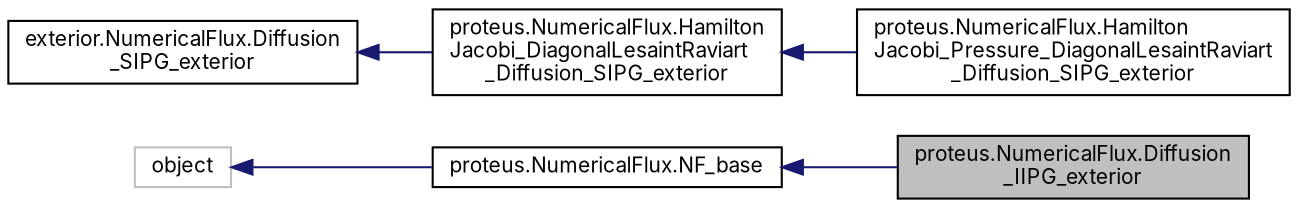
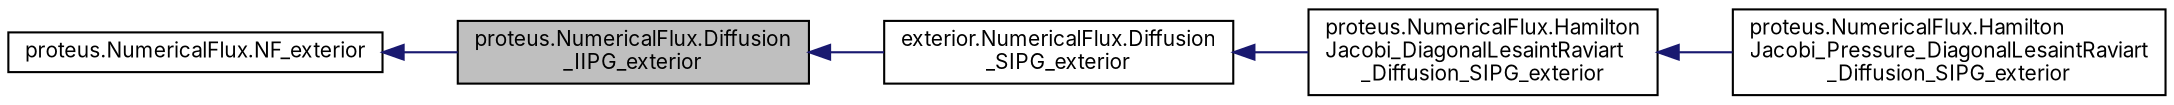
none -> (857, 52)
(183, 167) -> none
(607, 167) -> (195, 52)
